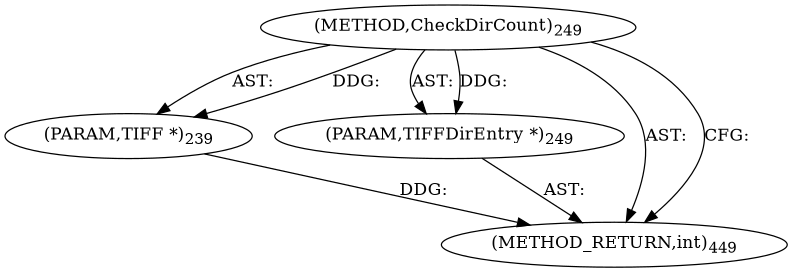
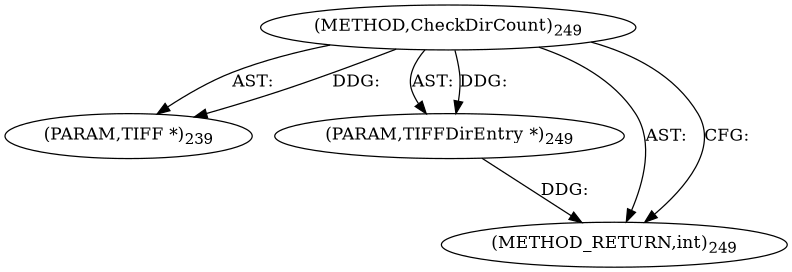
(361, 188) -> none
(567, 190) -> (567, 190)
(723, 243) -> (723, 243)
